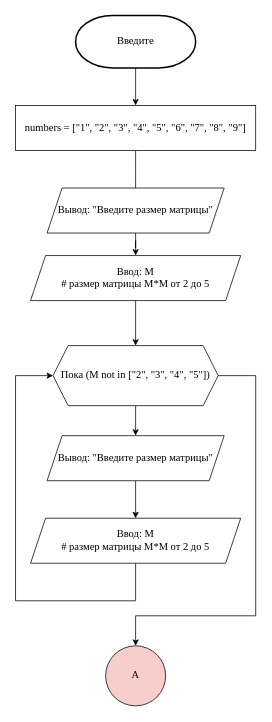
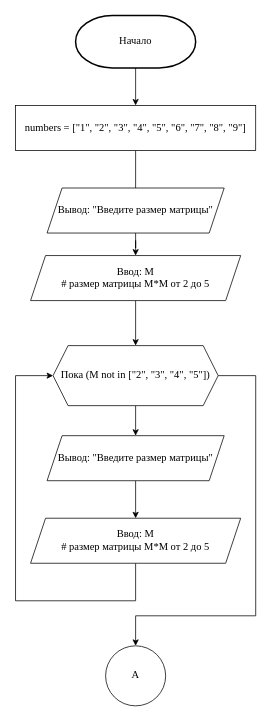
(135, 42) -> (135, 42)
(135, 675) -> (135, 675)
